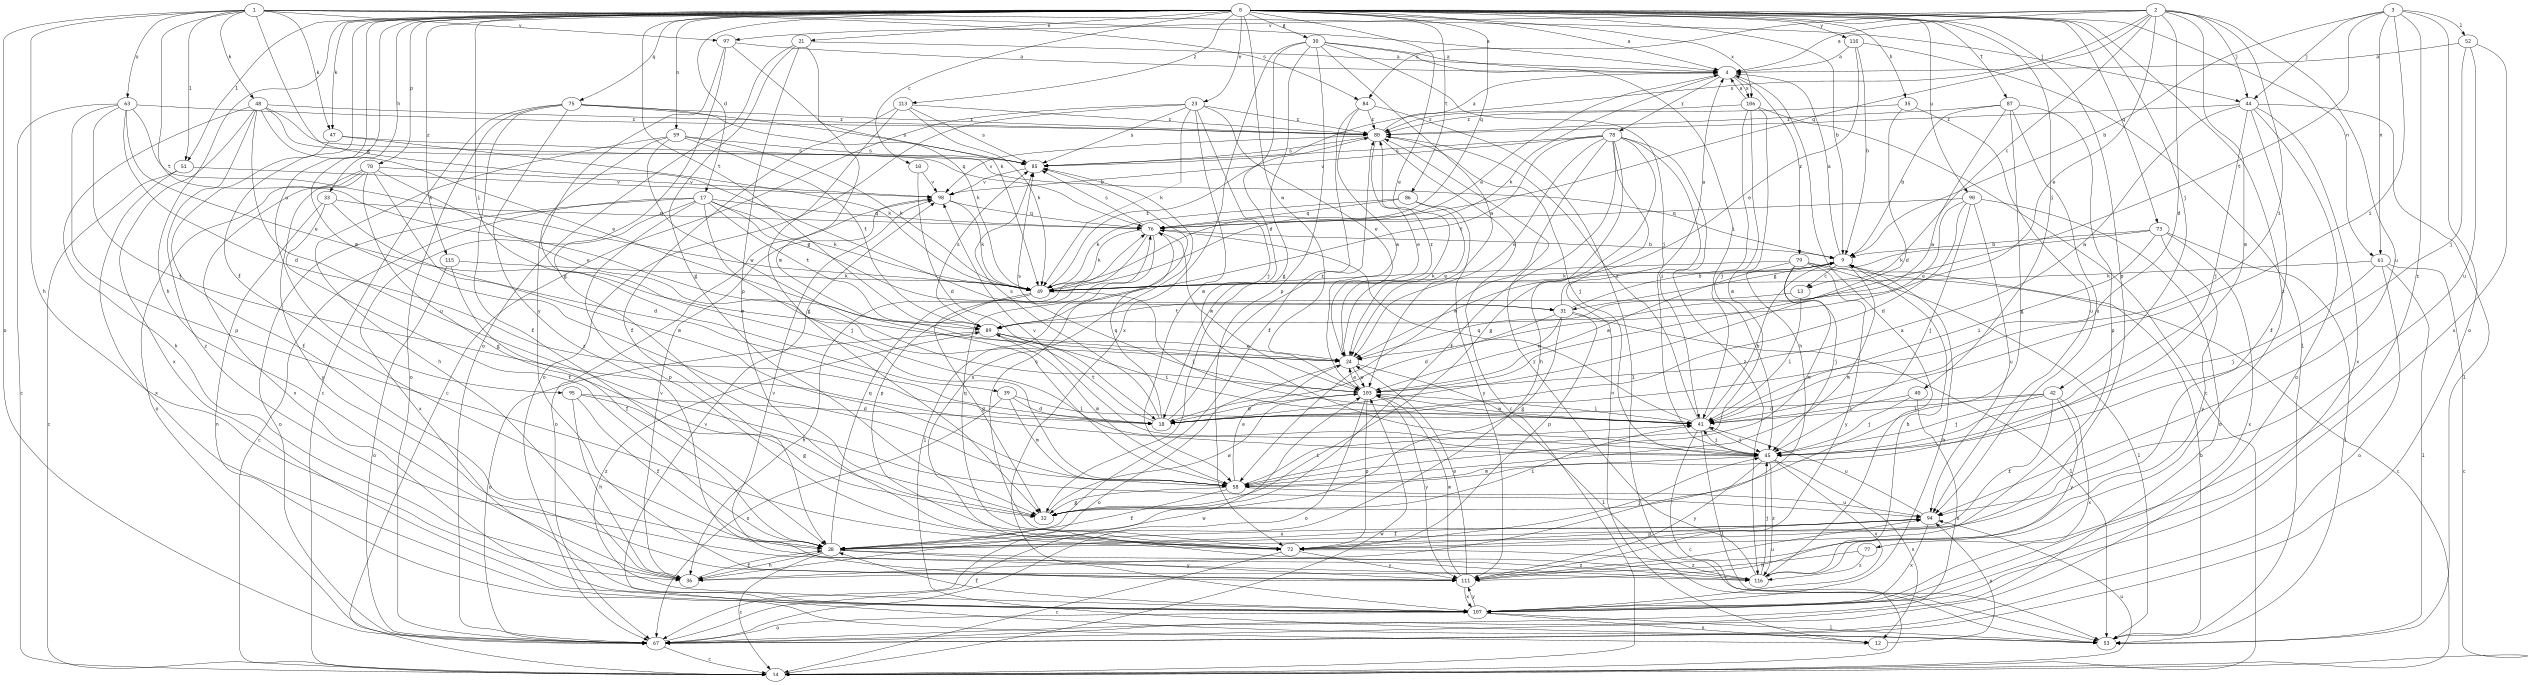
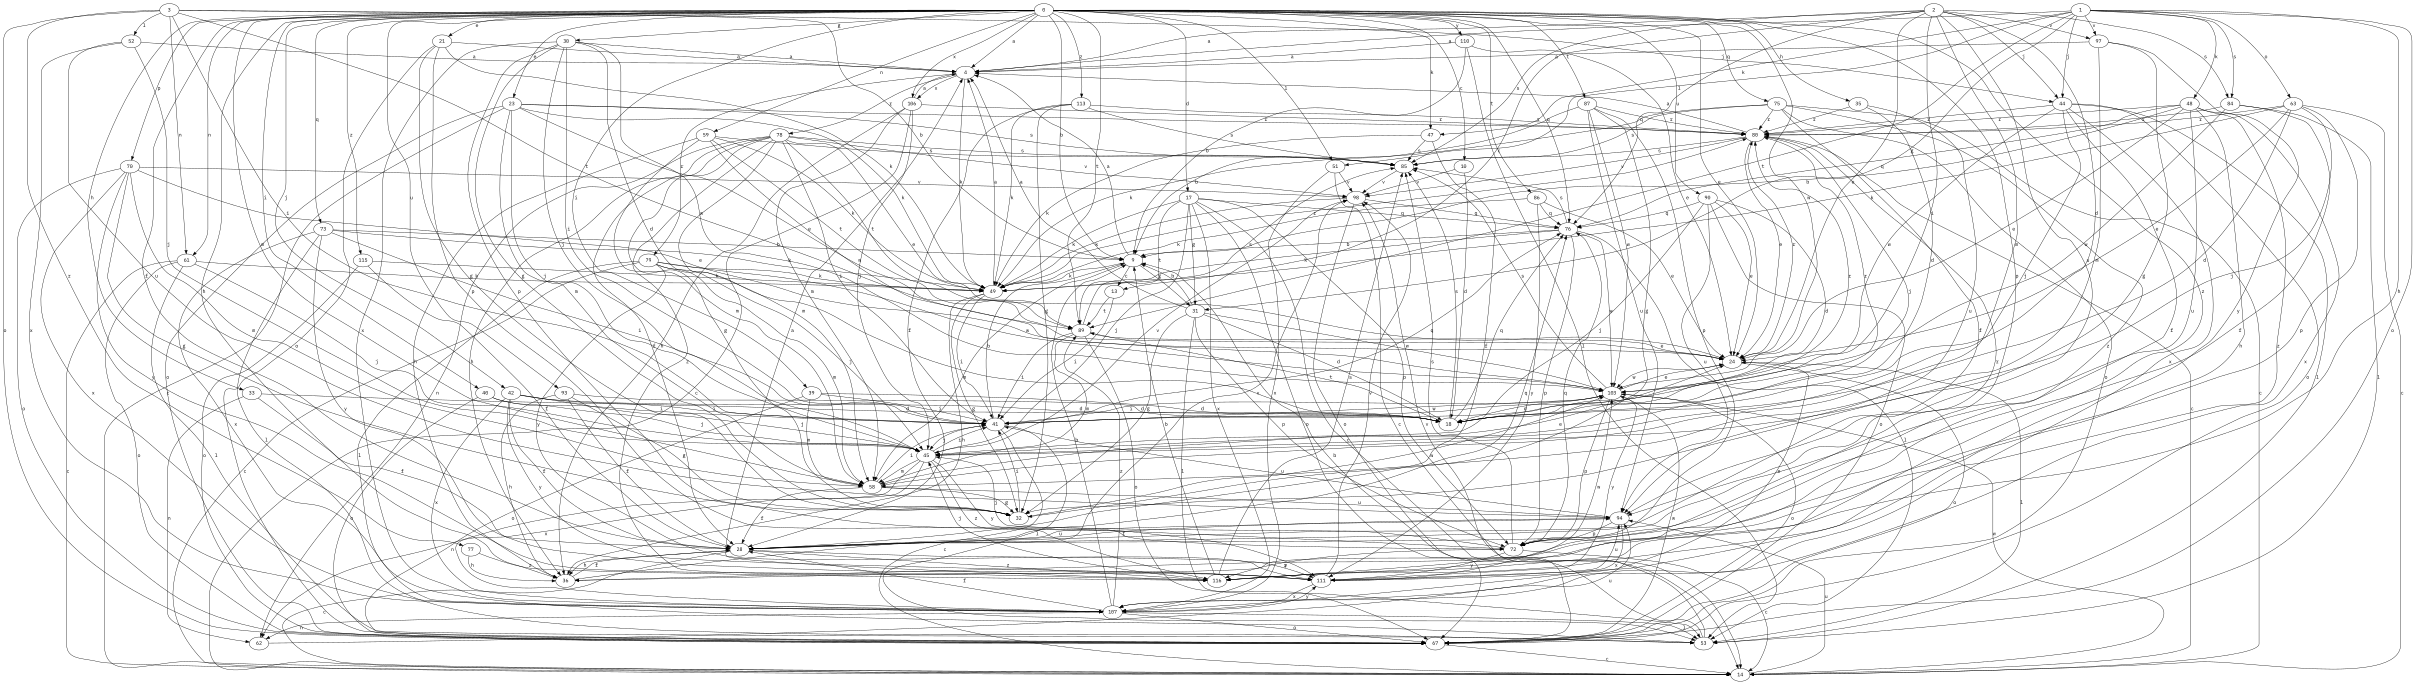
(737, 218) -> none
(572, 393) -> (564, 393)
(1878, 644) -> (259, 644)
